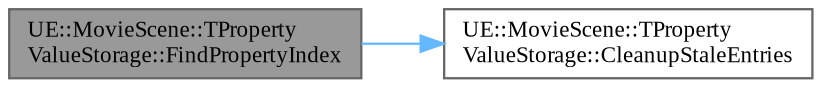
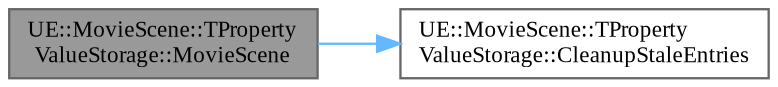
(185, 44) -> (163, 44)
